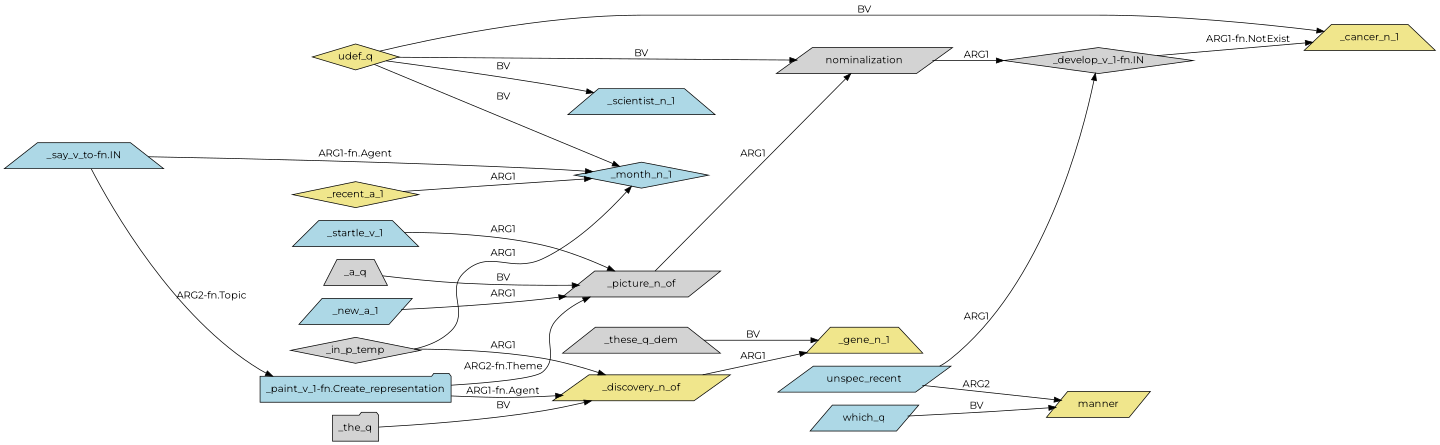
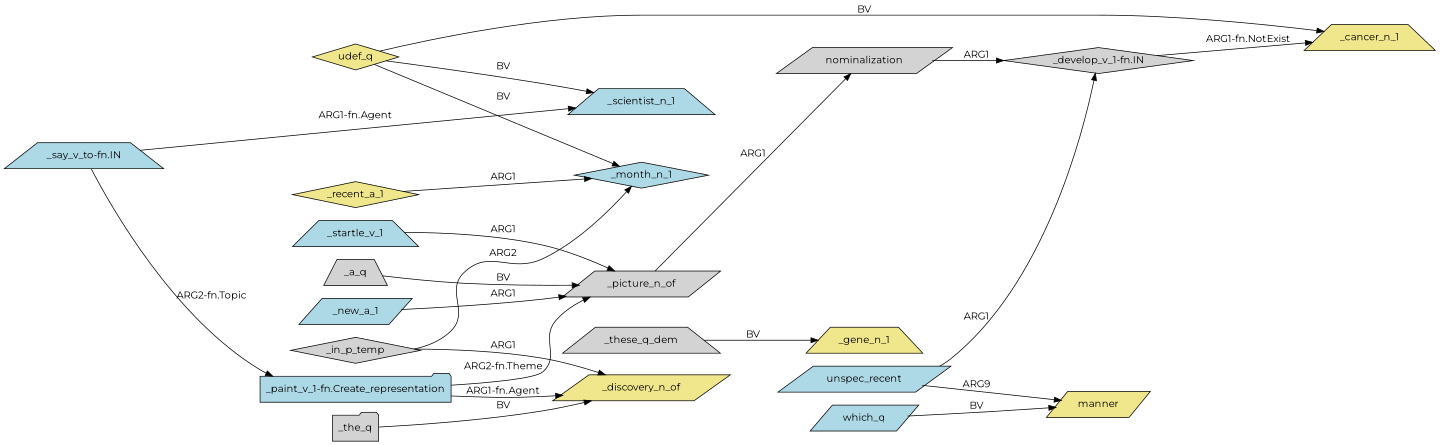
(594, 59) -> none
(367, 162) -> (354, 129)
(503, 253) -> (503, 253)
(751, 364) -> none
(977, 385) -> (977, 385)
